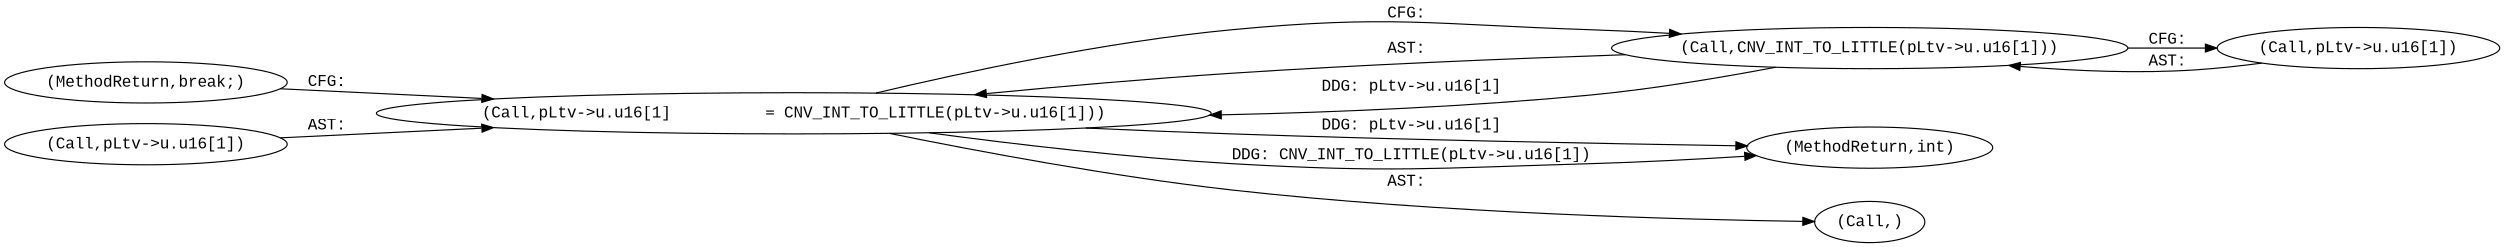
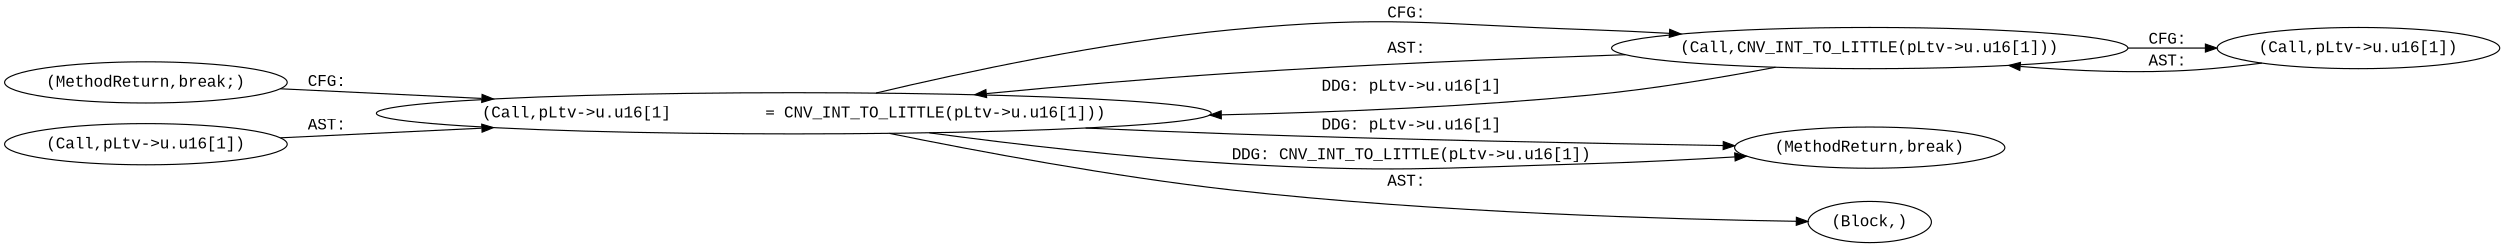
(1870, 148) -> (1870, 148)
(1870, 222) -> (1870, 222)
